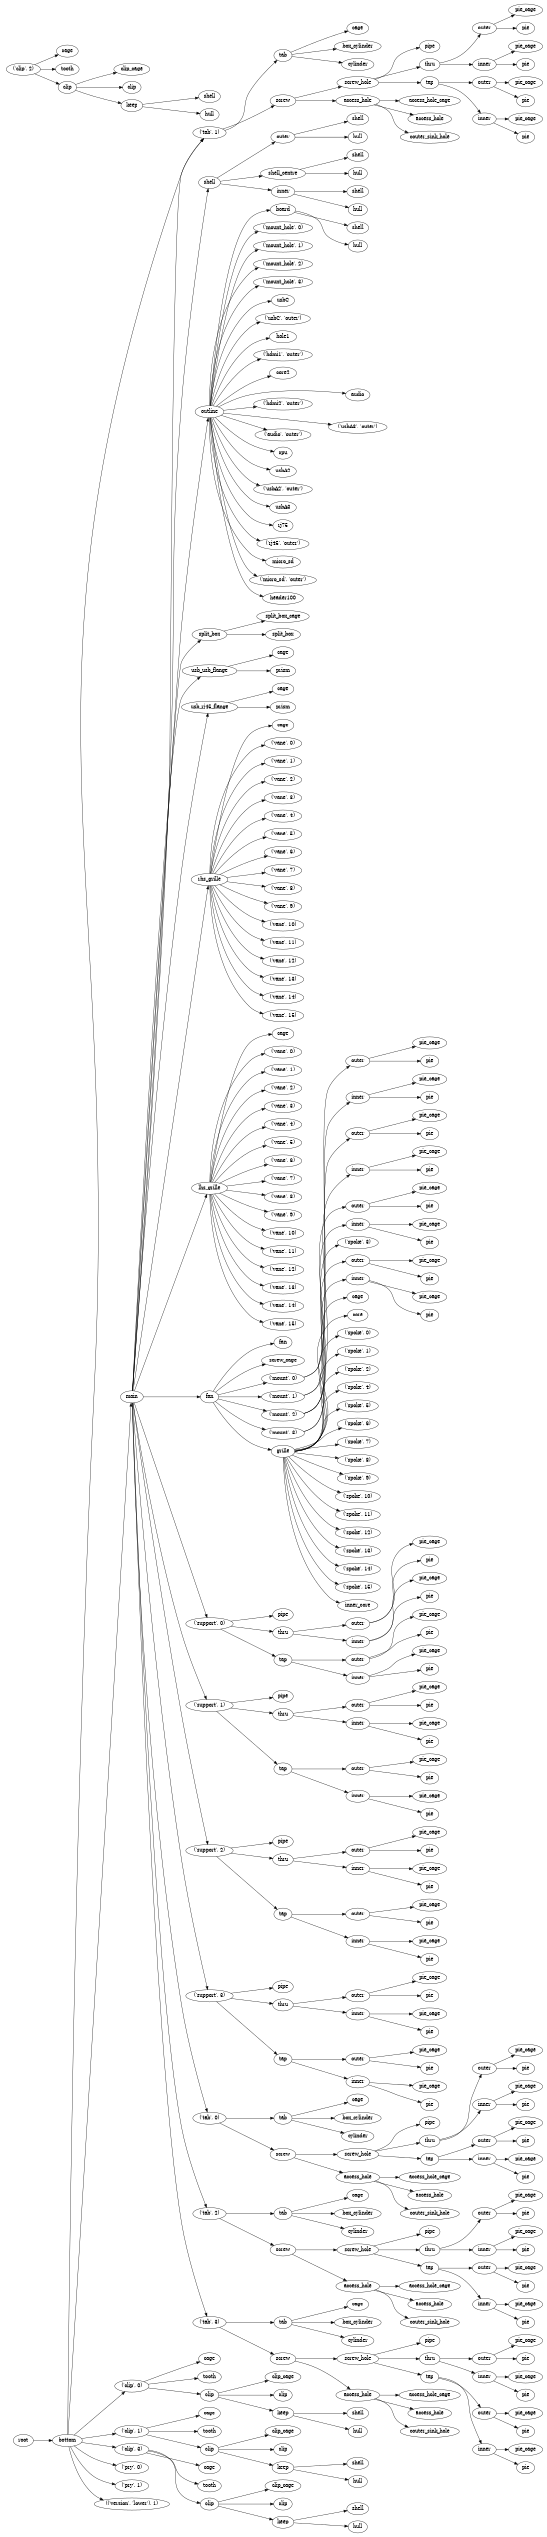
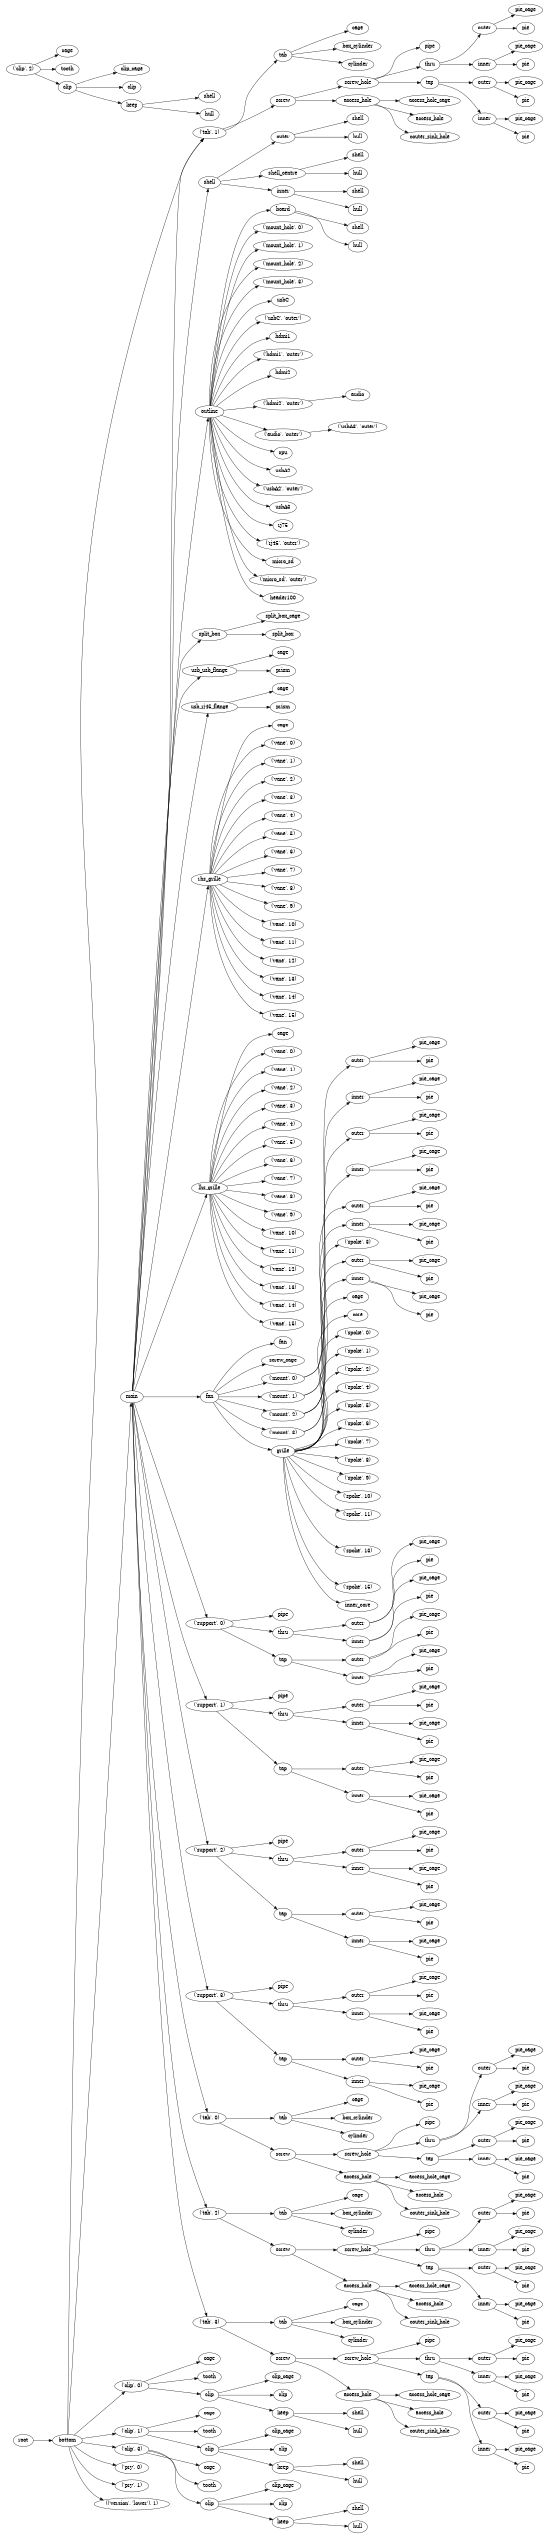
(283, 337) -> (283, 337)
(283, 373) -> (283, 373)
(279, 391) -> (325, 399)
(276, 419) -> (318, 431)
(358, 1533) -> none
(358, 1569) -> none
